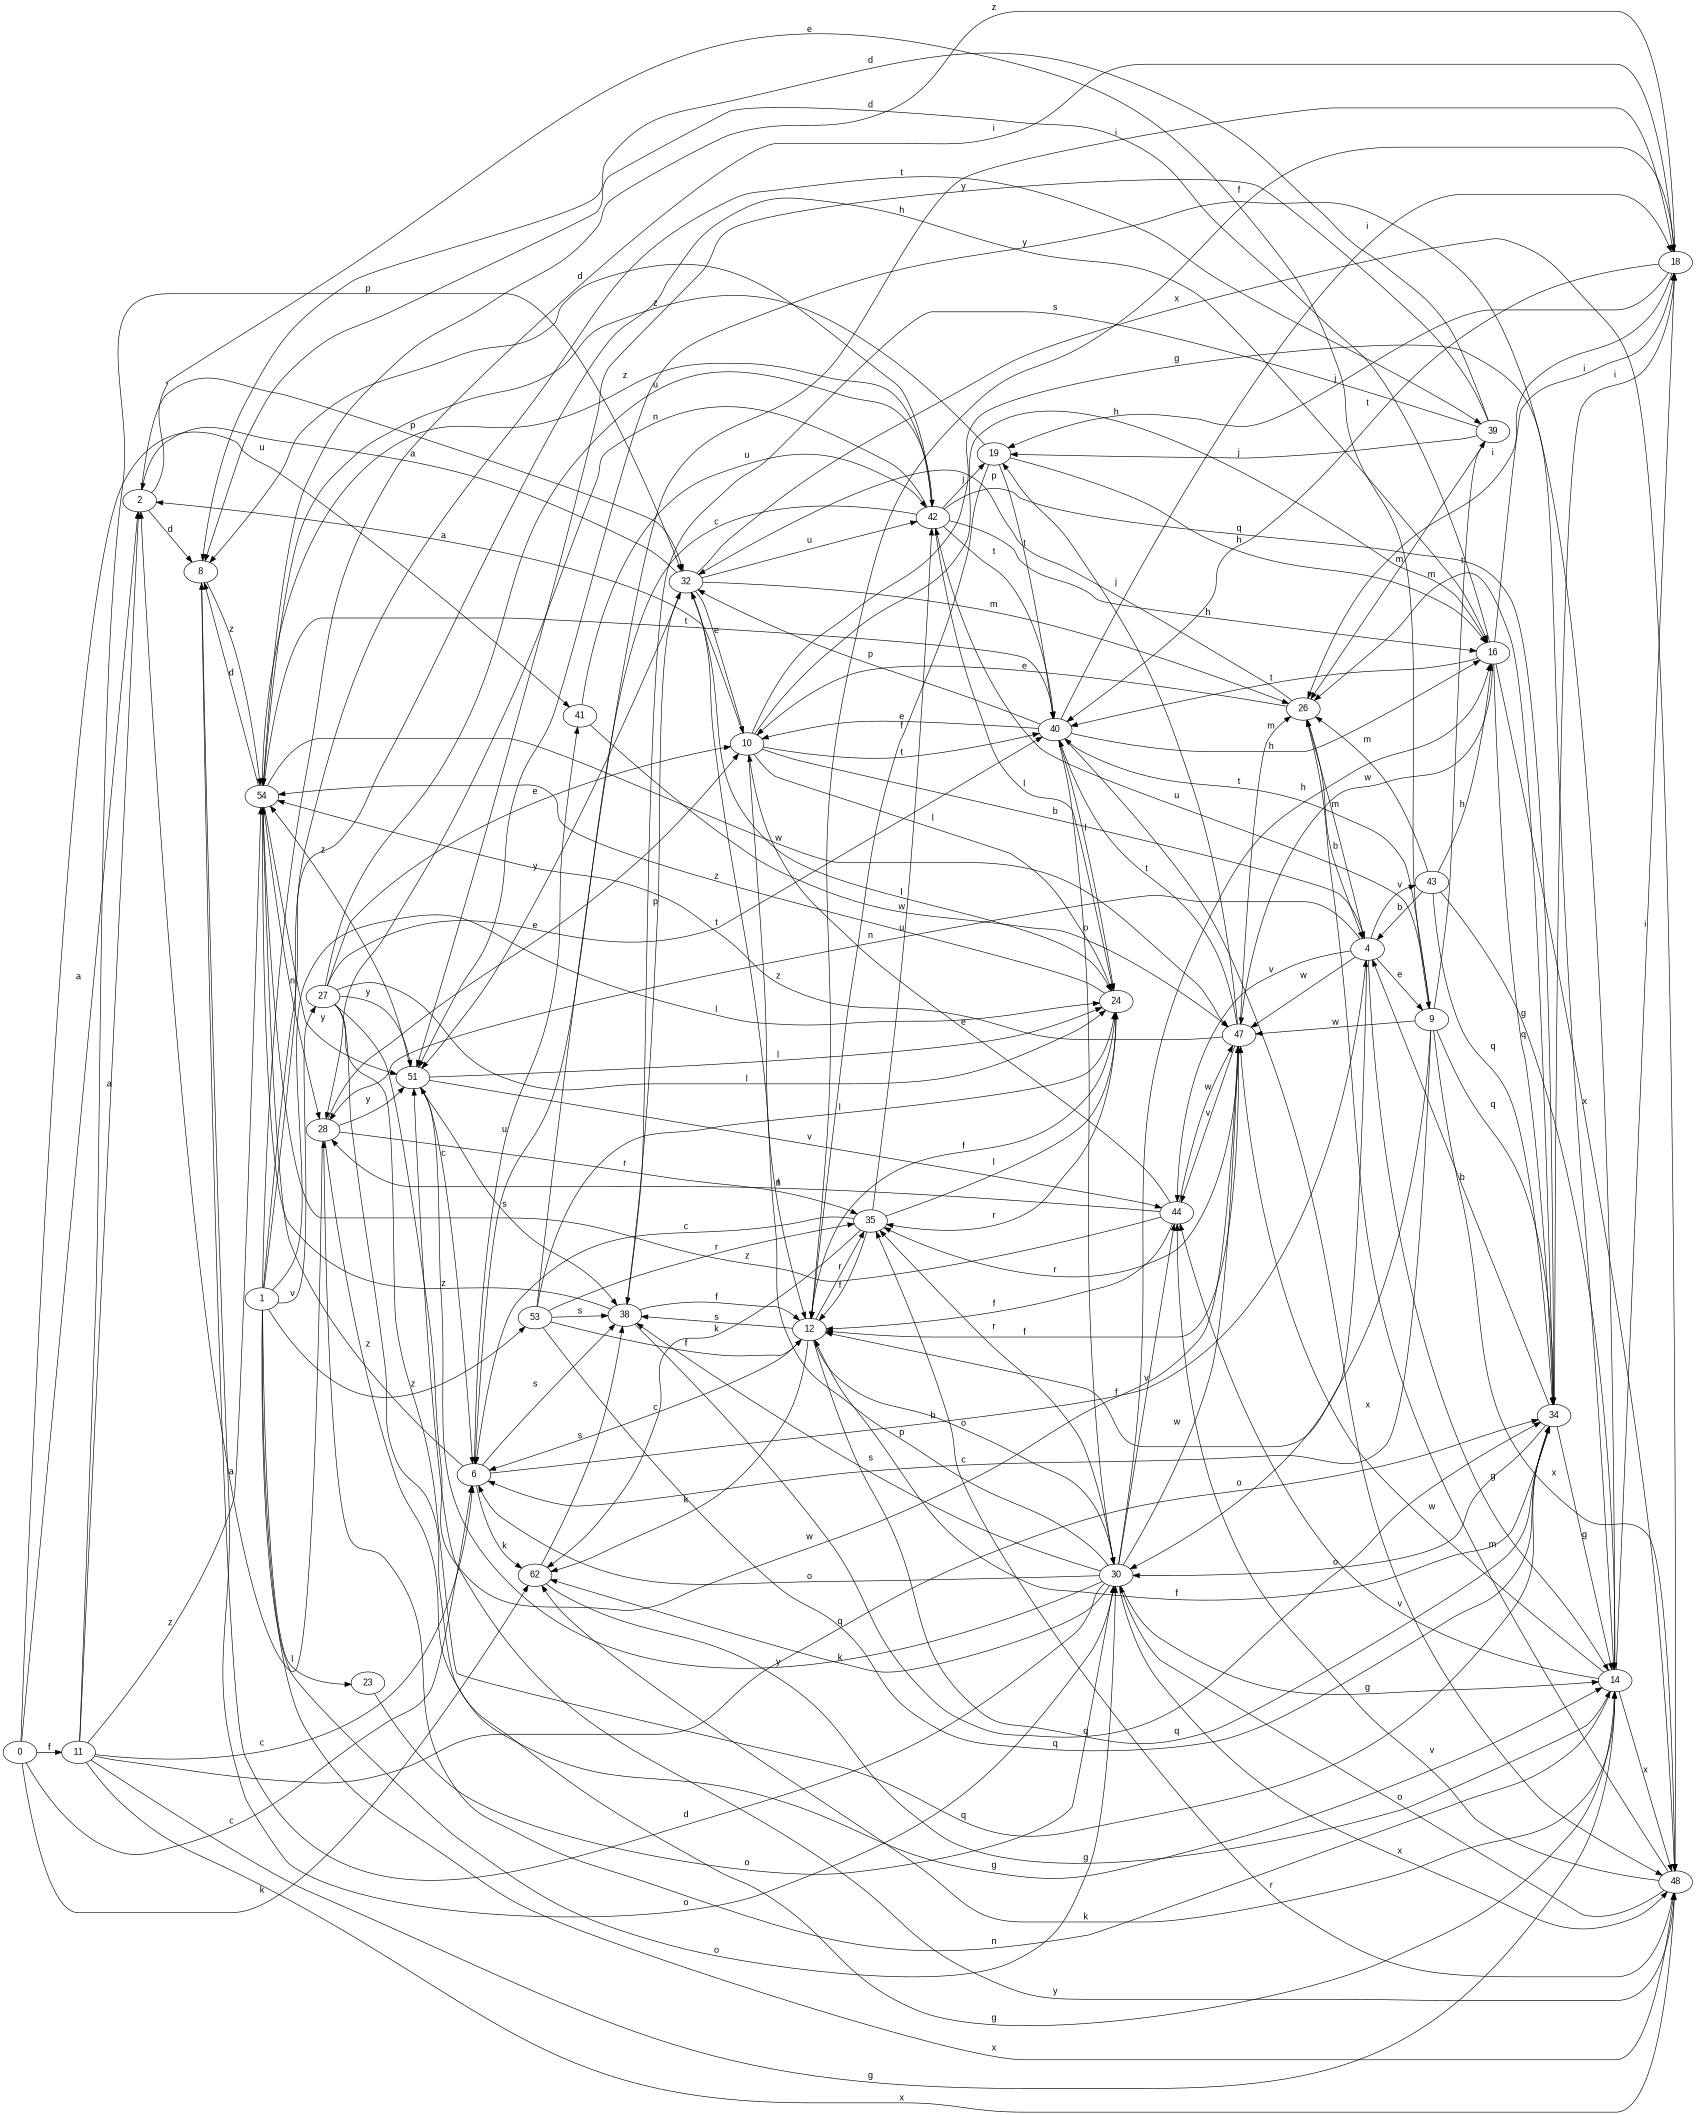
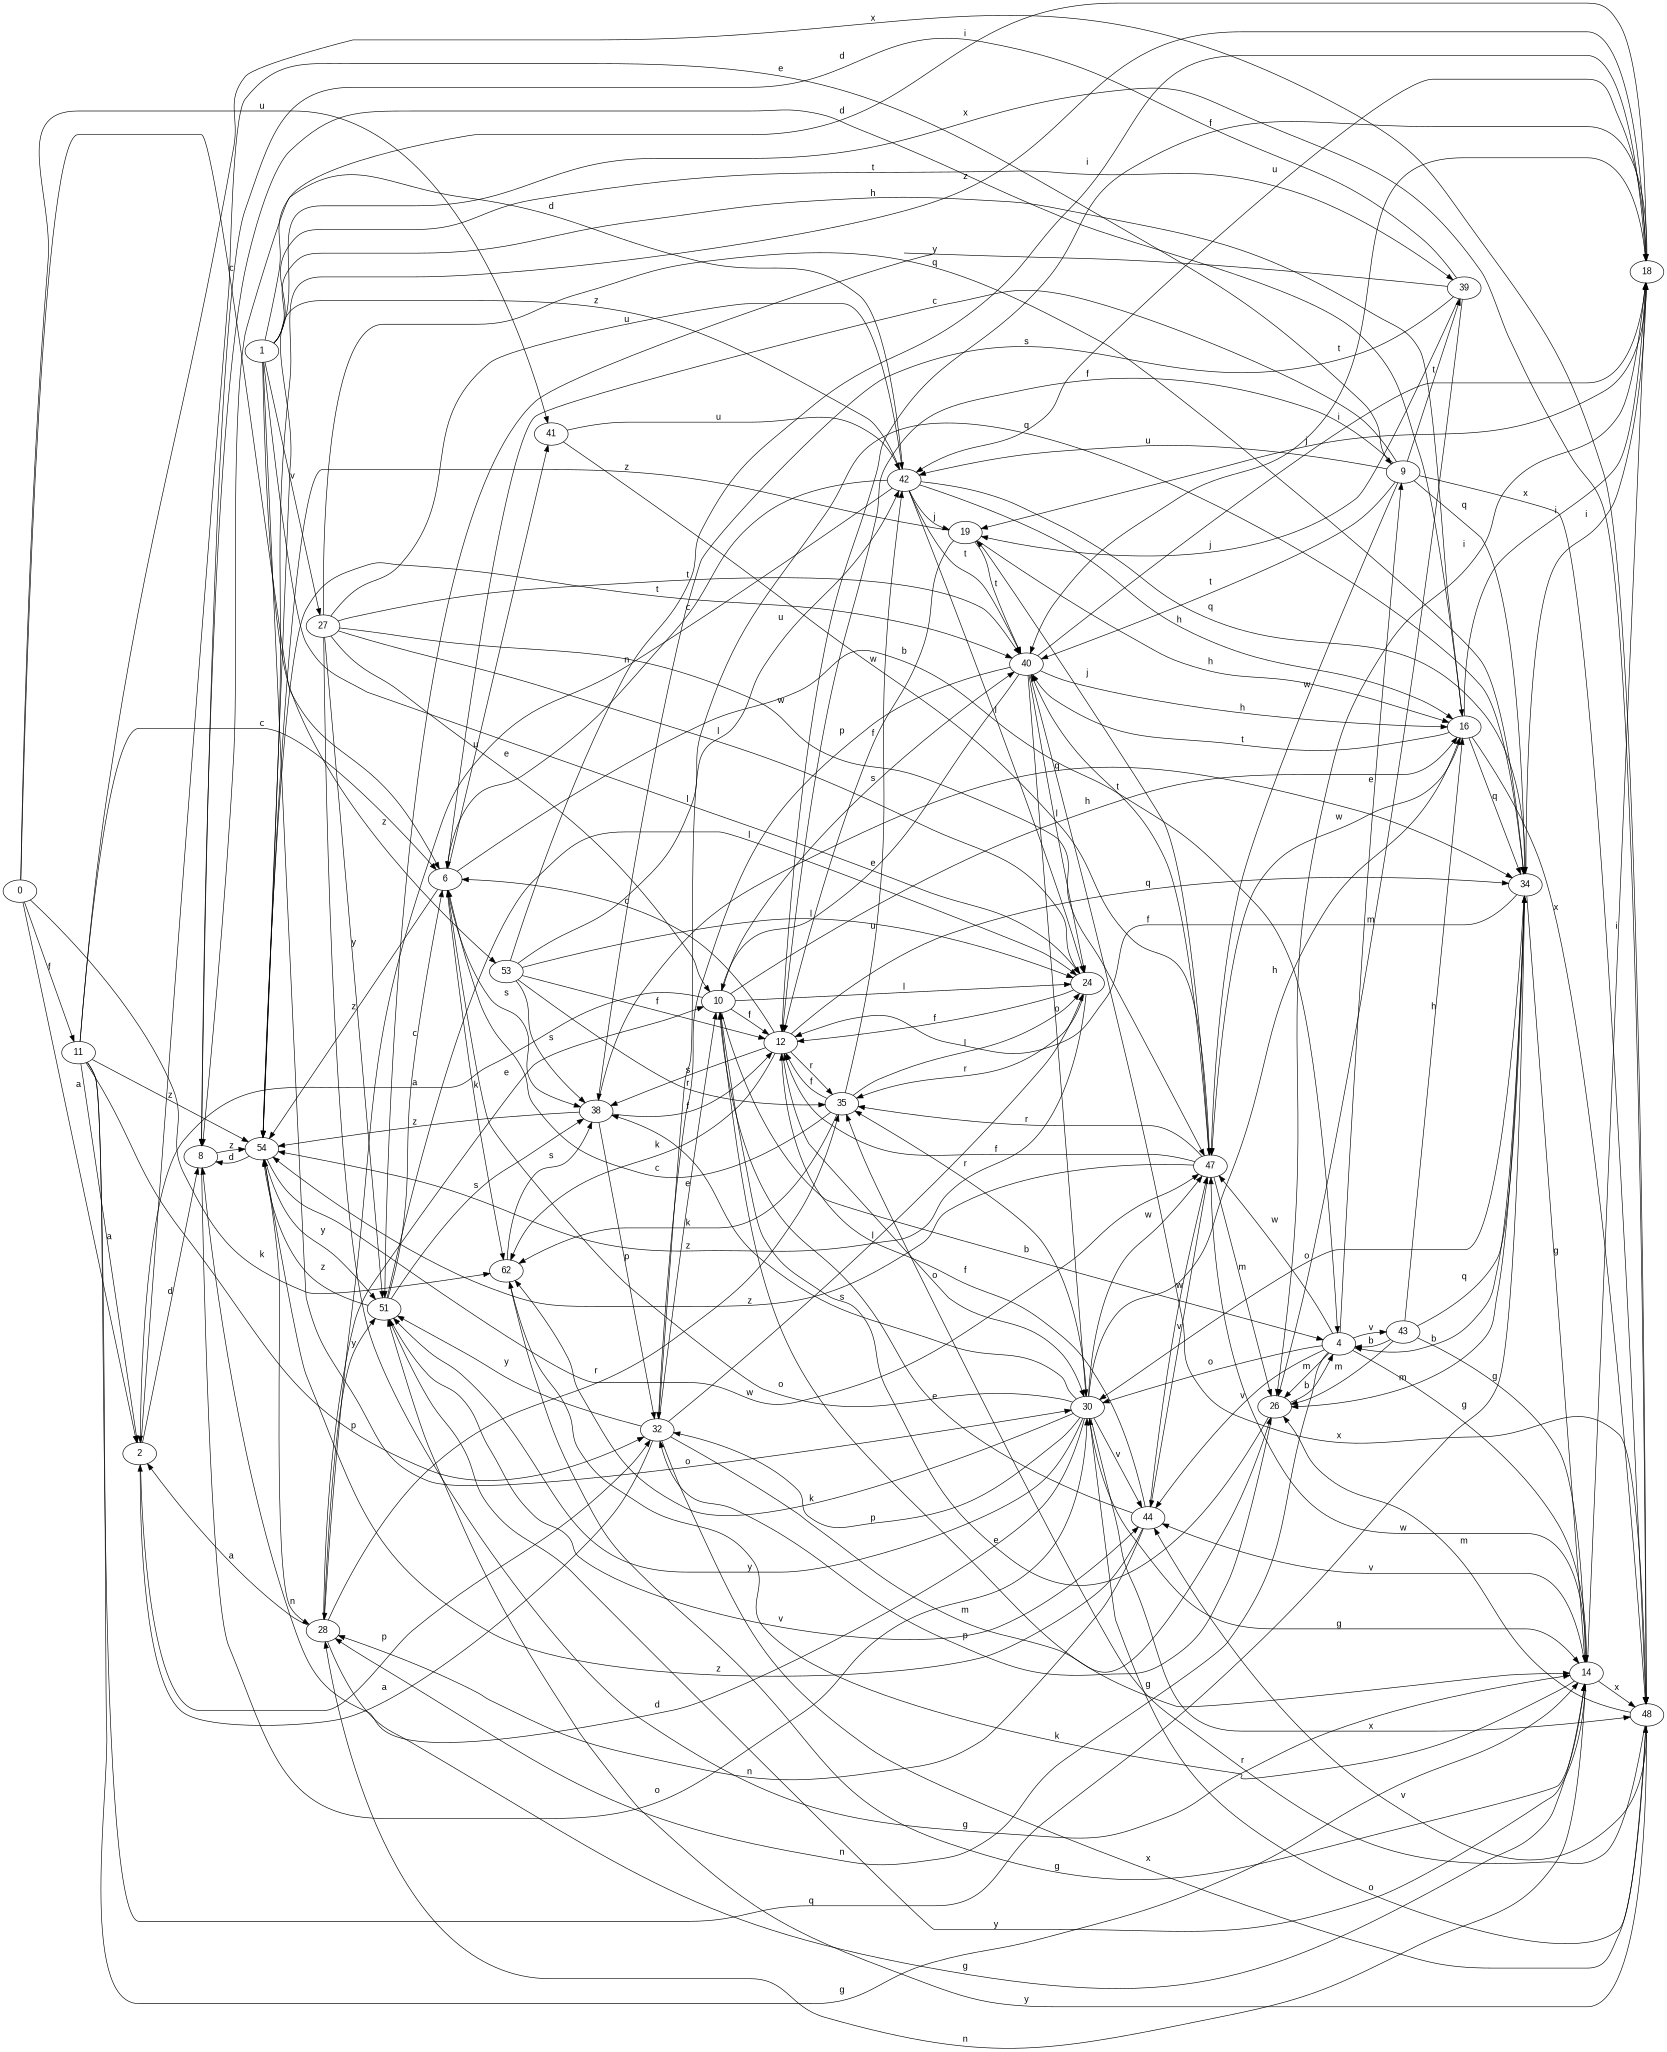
none -> (1308, 160)
(902, 752) -> (873, 779)
(368, 1683) -> none
